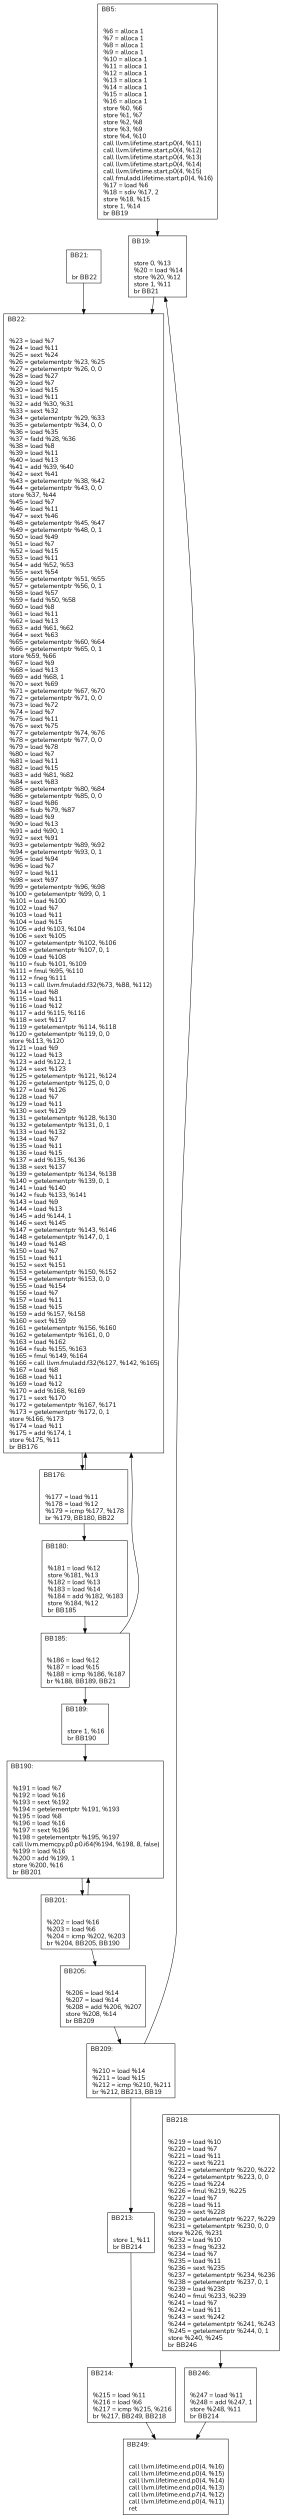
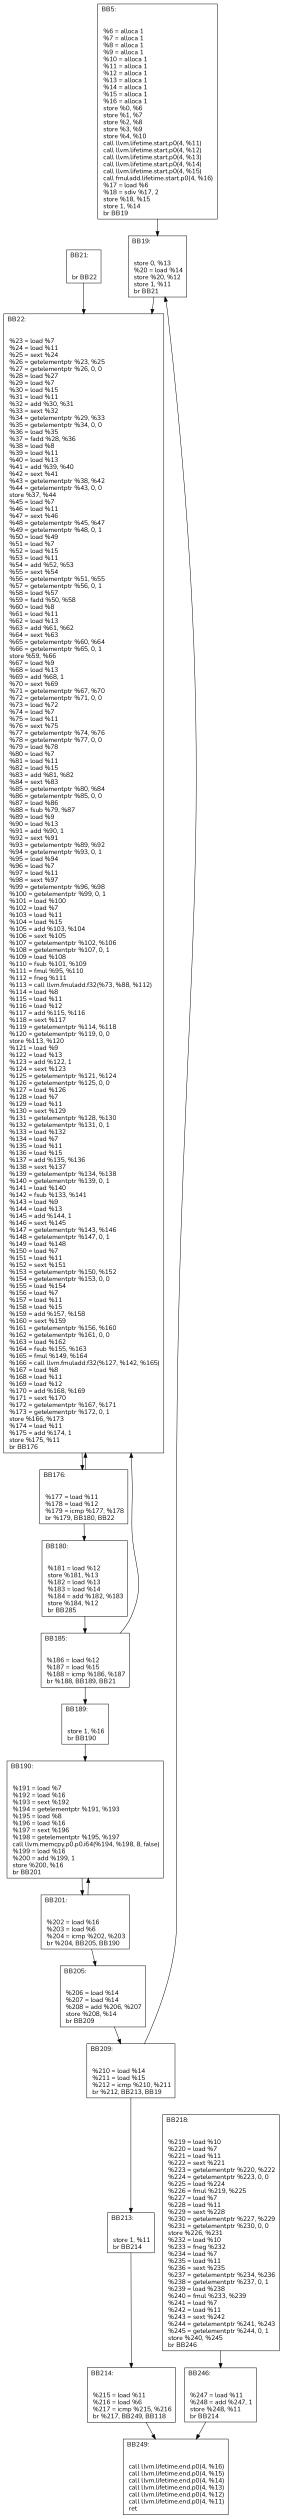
(61, 1610) -> (61, 1610)
(129, 2416) -> (129, 2416)
(176, 2495) -> (176, 2495)
